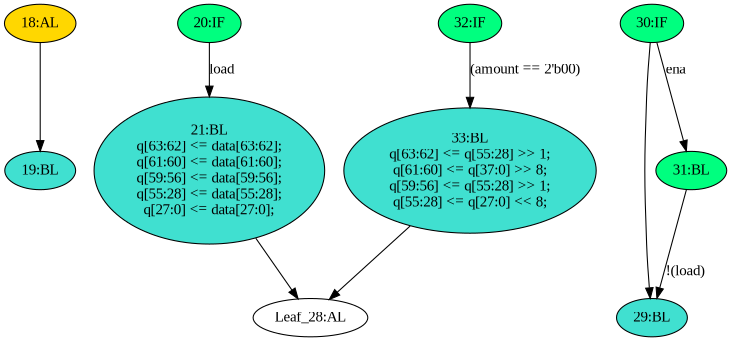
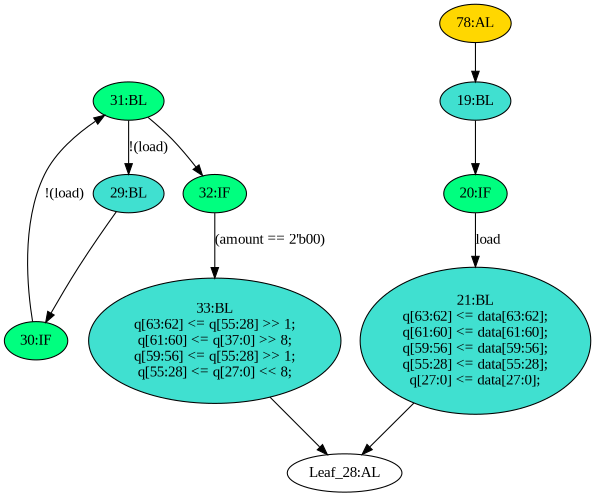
(40, 23) -> (475, 23)
(676, 70) -> (64, 194)
none -> (173, 141)
none -> (475, 142)
(645, 165) -> (82, 261)
